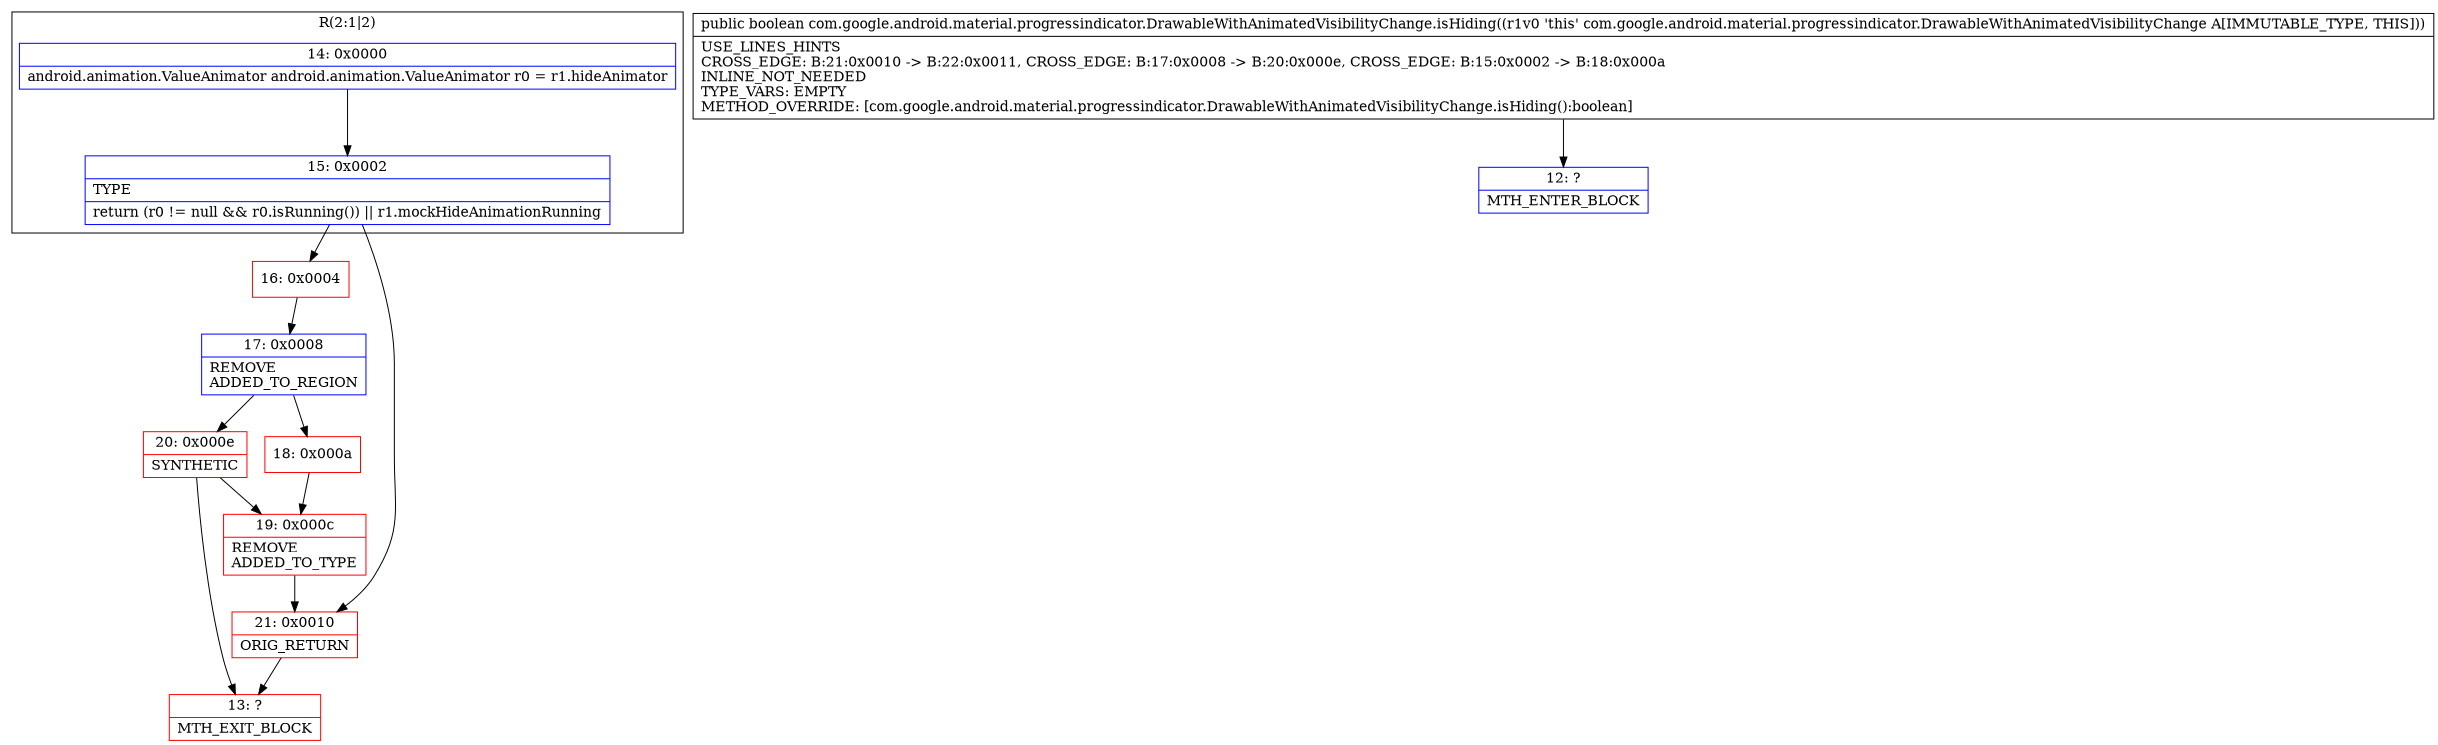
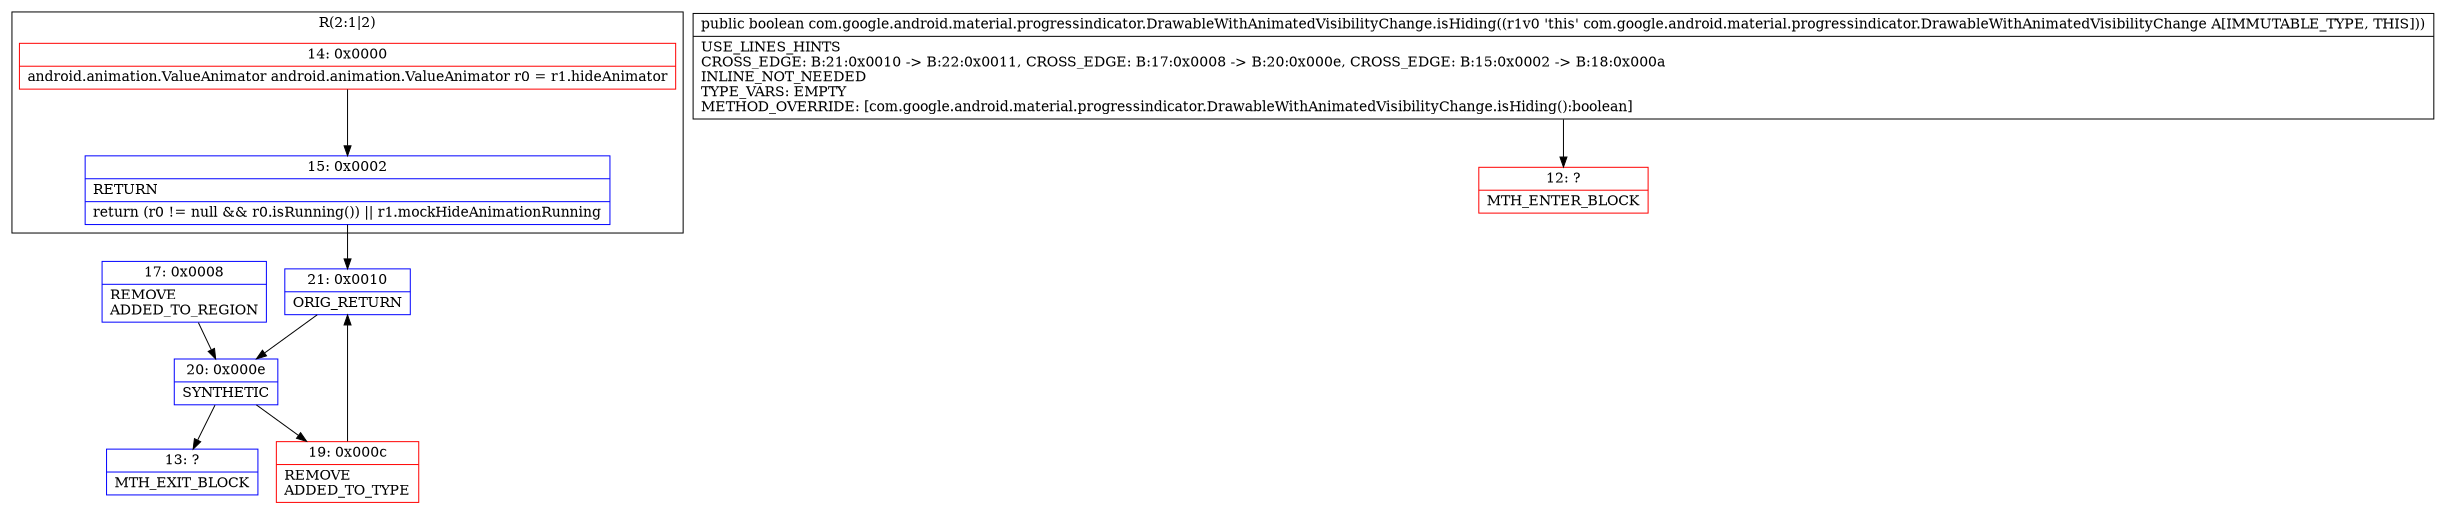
(348, 66) -> (348, 66)
(113, 190) -> (125, 190)
(1563, 190) -> (1563, 190)
(301, 279) -> none
(195, 455) -> (226, 382)
(313, 455) -> none
(295, 635) -> (348, 292)
(273, 672) -> (291, 334)
(245, 717) -> (182, 472)
